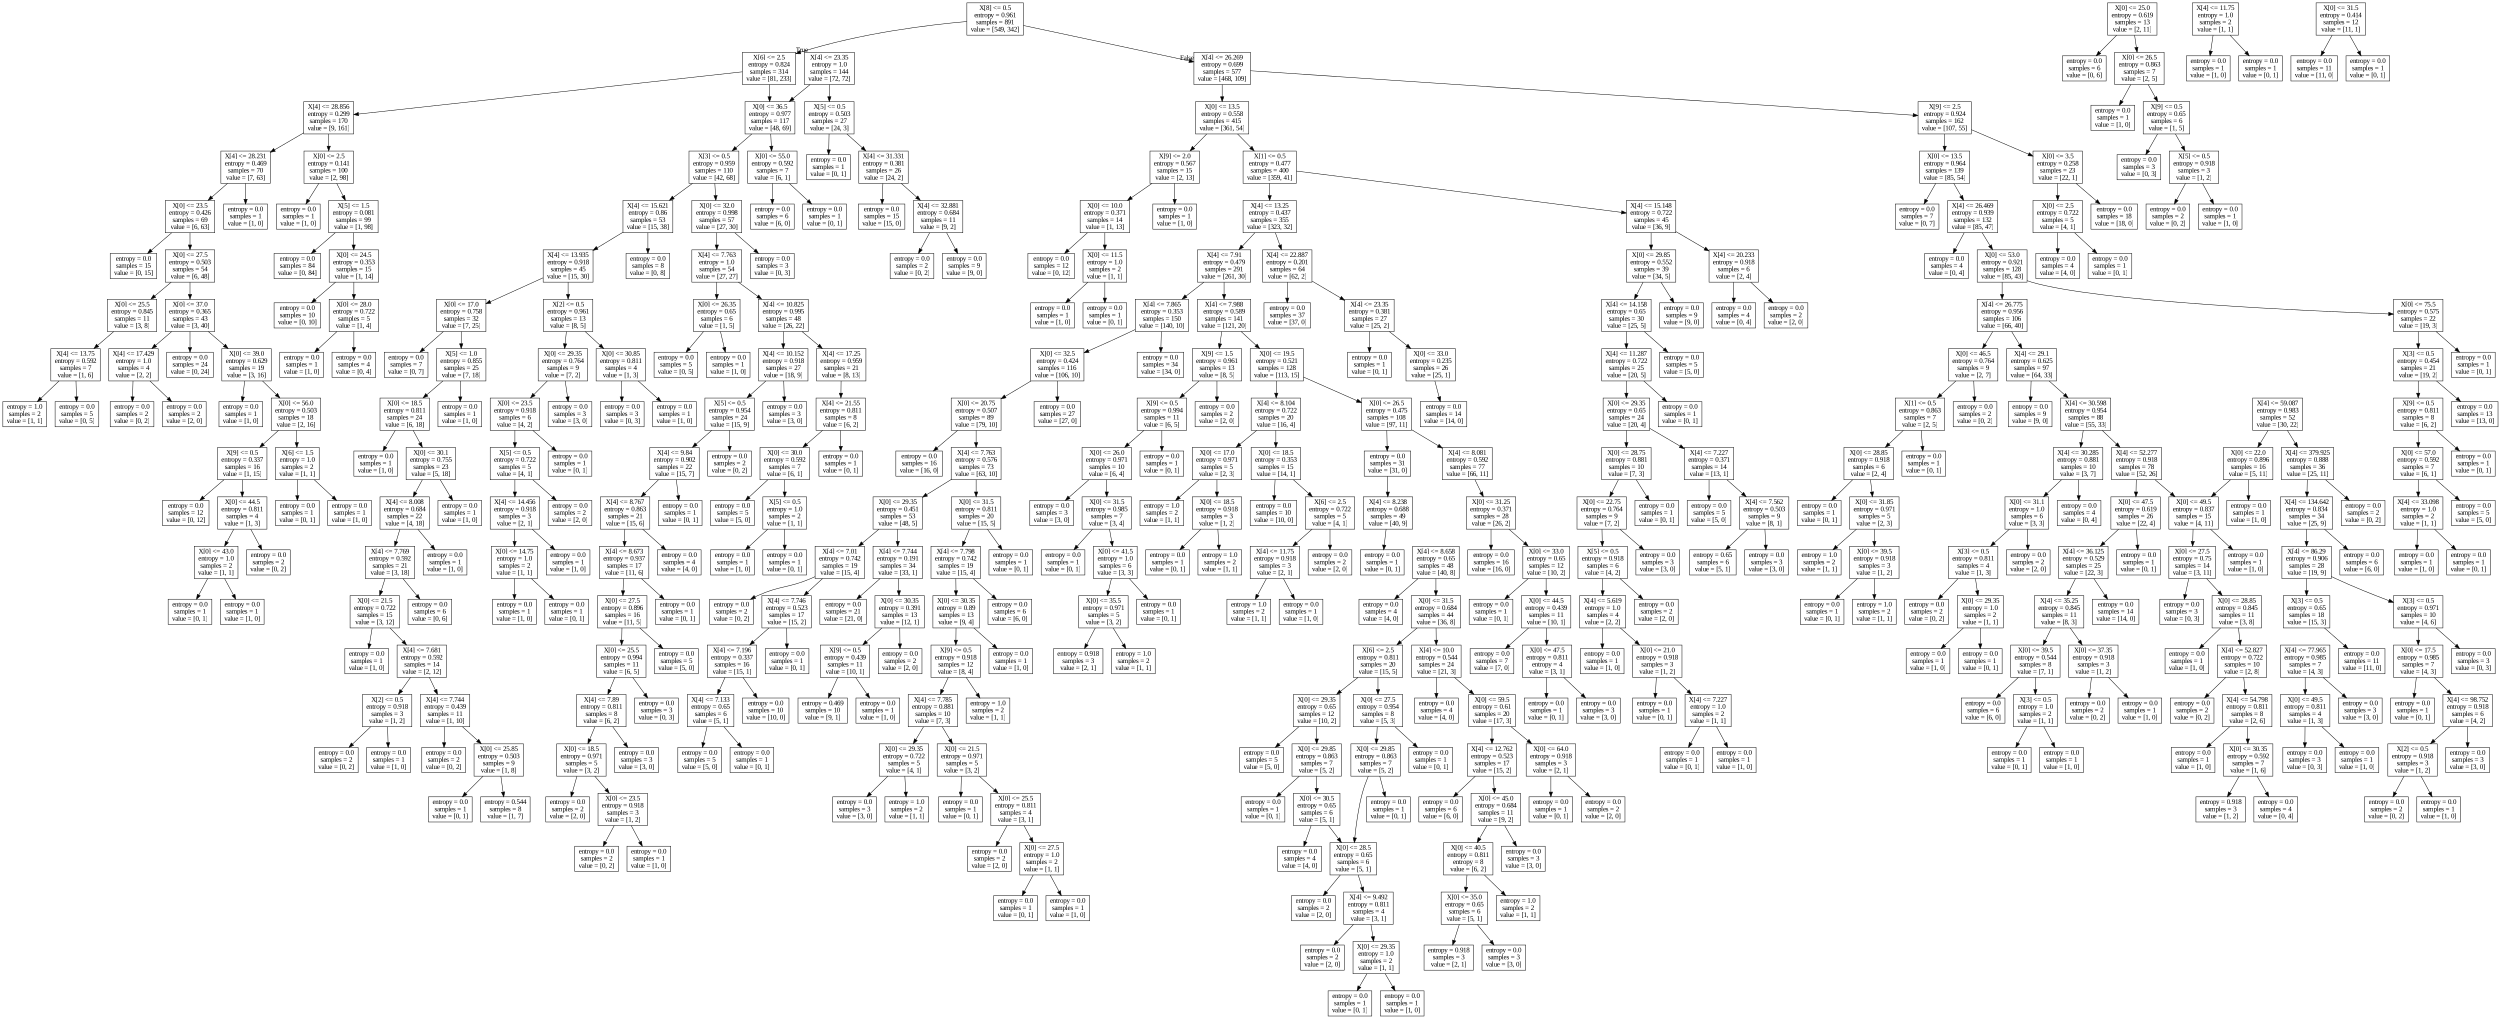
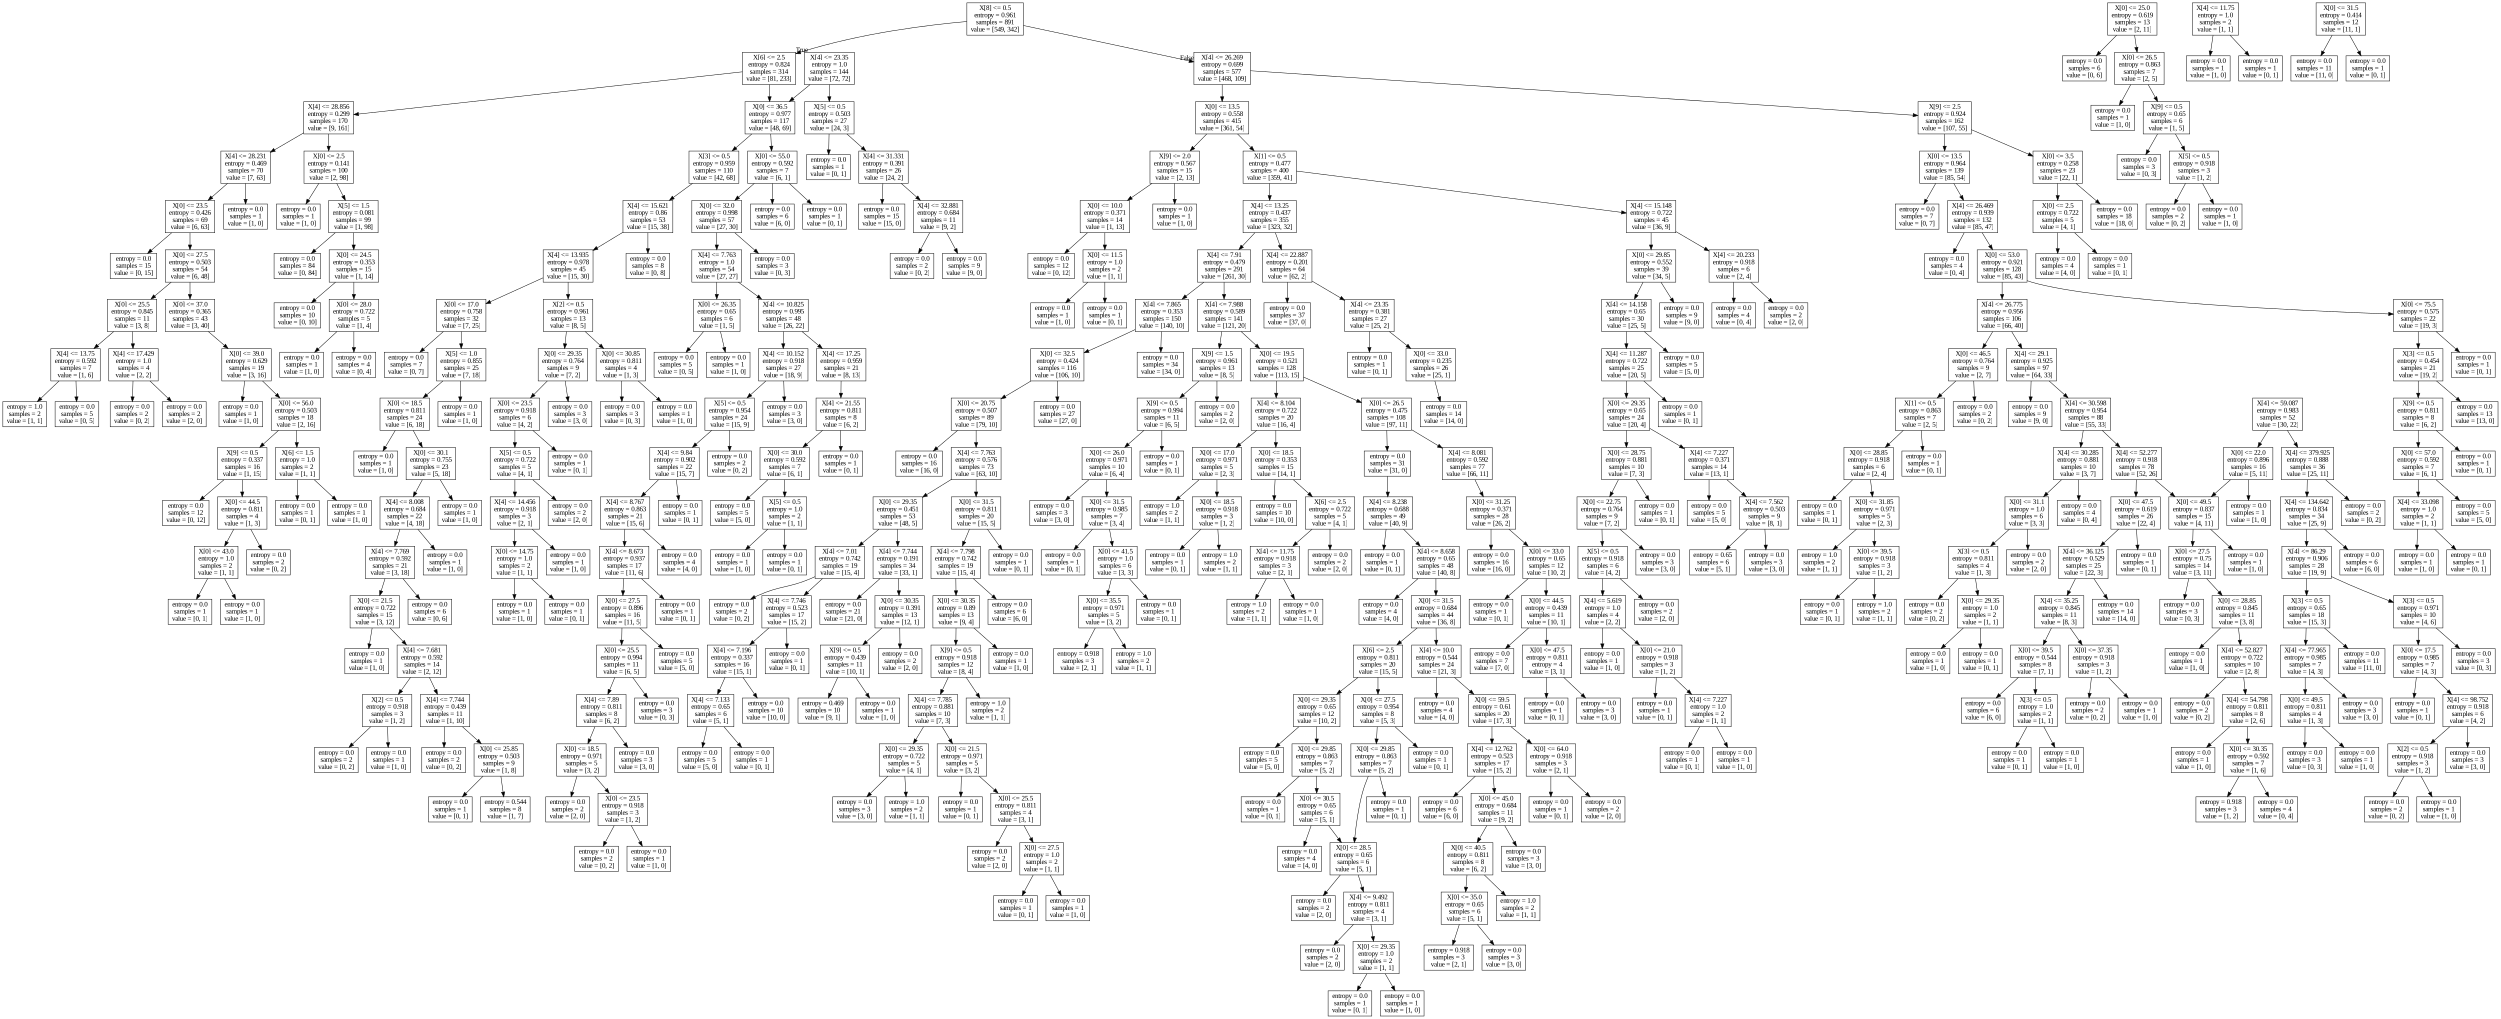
(884, 167) -> (884, 167)
(715, 189) -> (746, 190)
(568, 266) -> (568, 266)
(164, 339) -> (133, 338)
(190, 365) -> none
(2032, 365) -> (2032, 365)
none -> (1410, 536)
none -> (2306, 634)
(1468, 859) -> (1468, 859)
